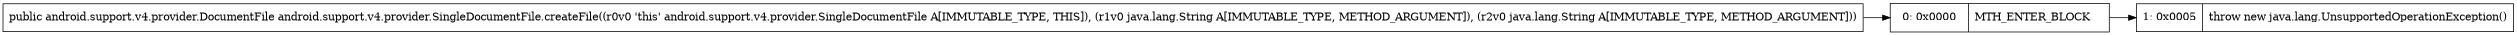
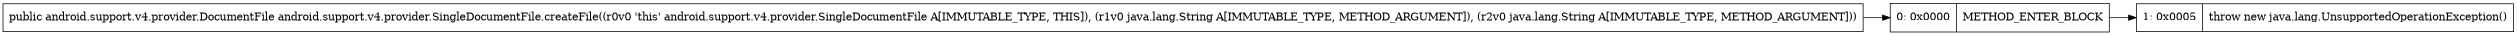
(2032, 17) -> (2033, 17)
